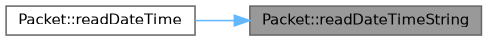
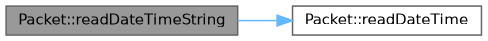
(215, 21) -> (257, 21)
